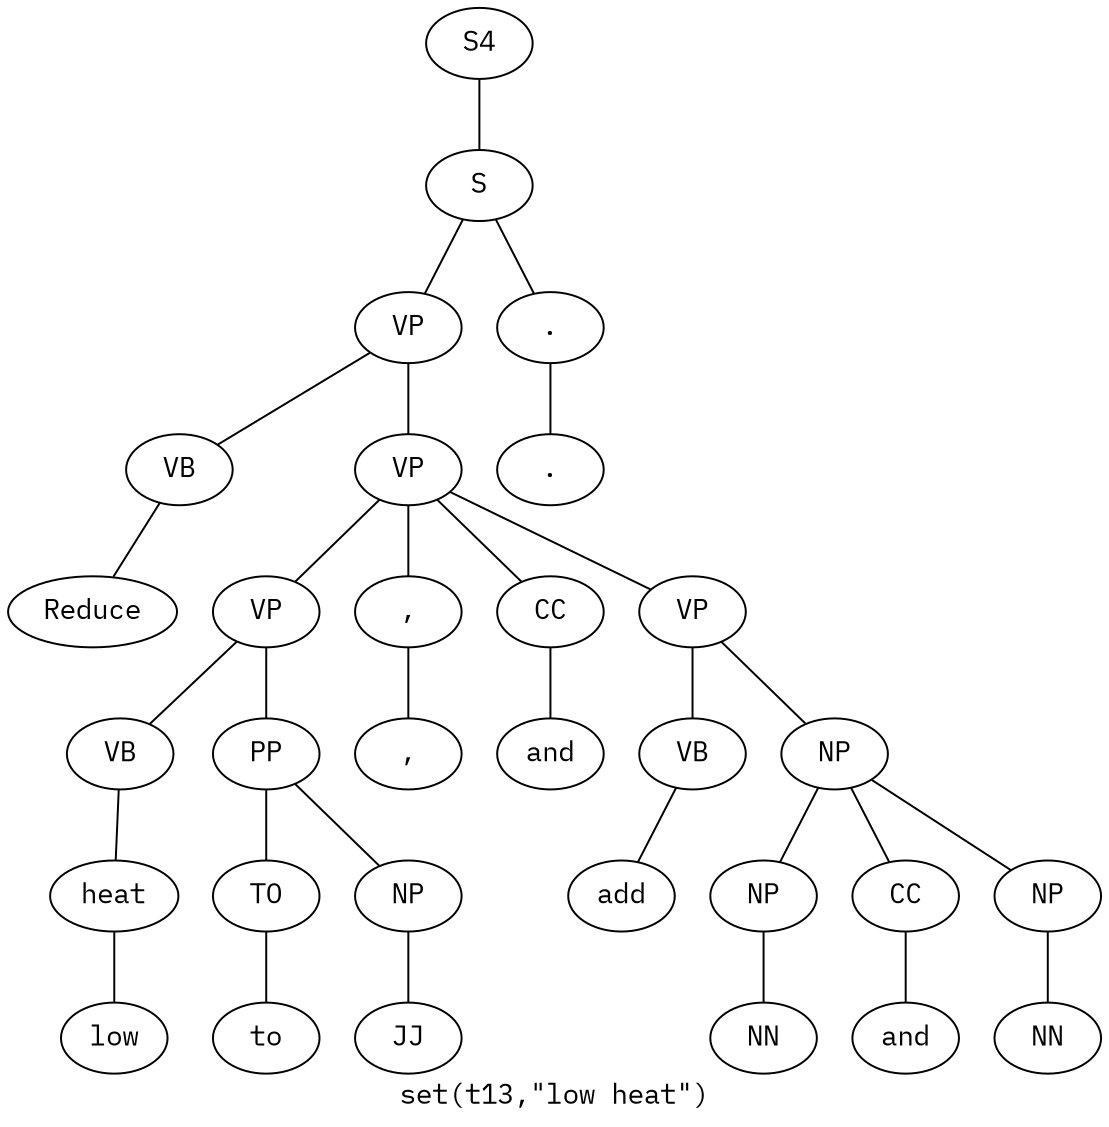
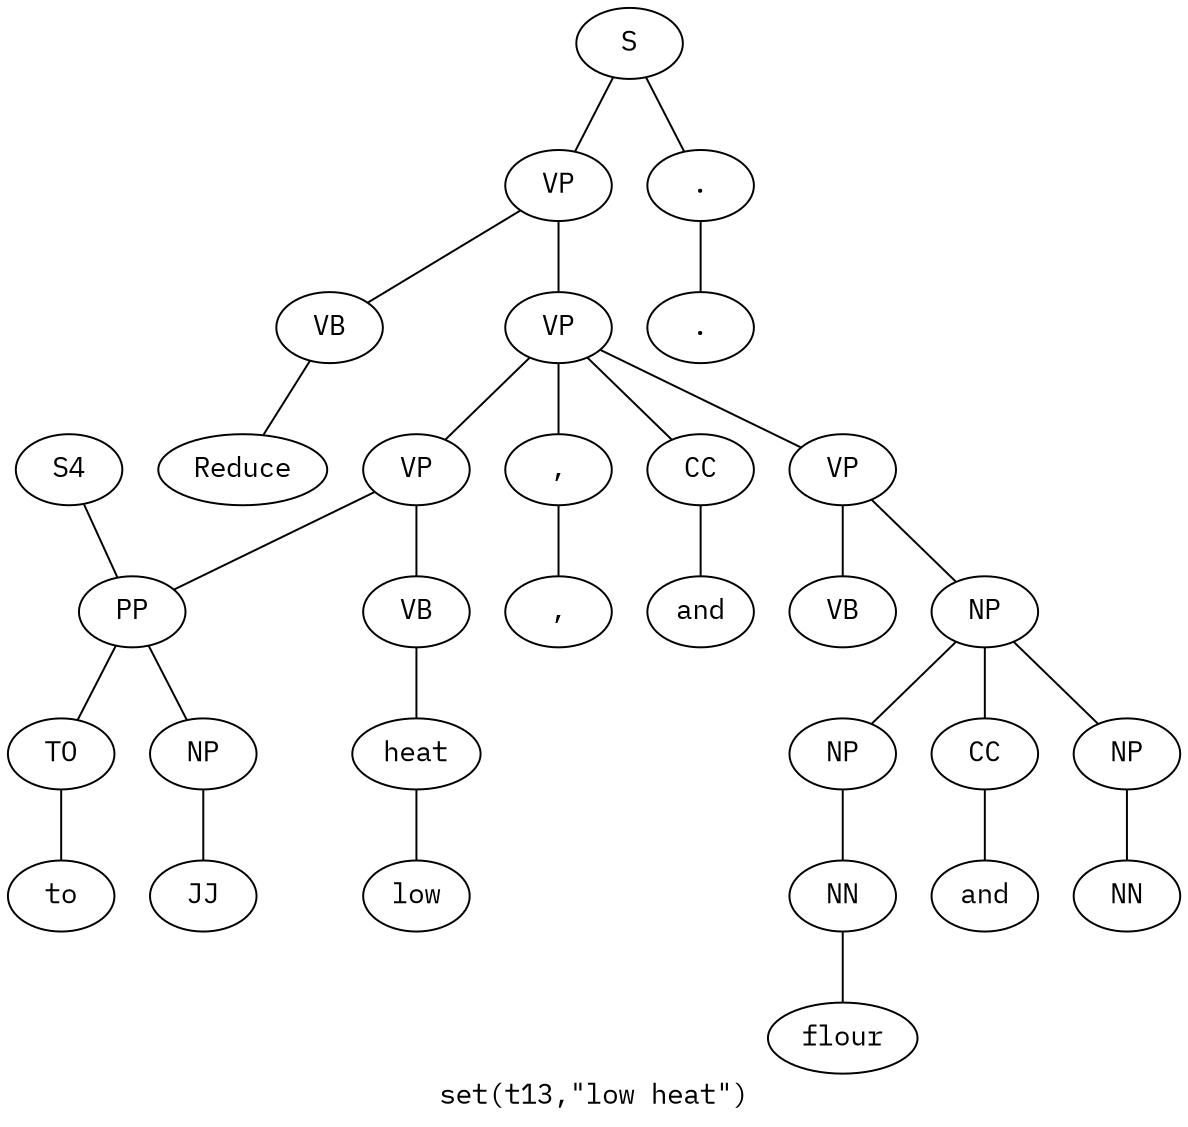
(479, 115) -> (101, 541)
(621, 896) -> none
none -> (843, 1038)
